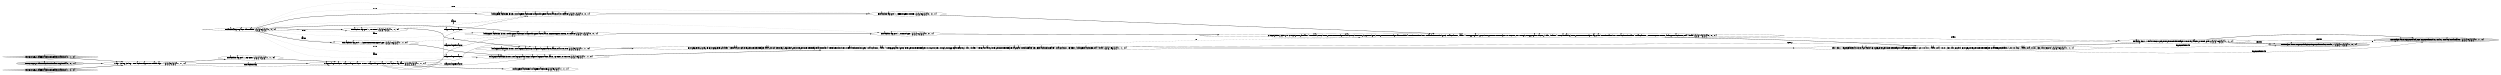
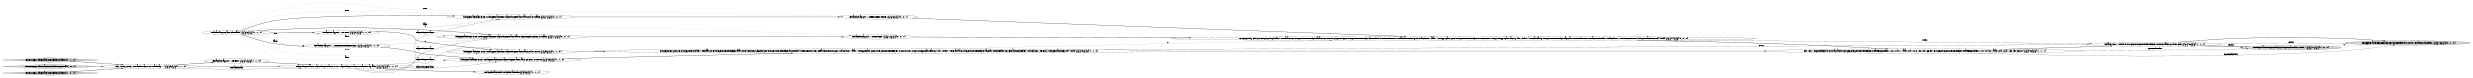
(251, 30) -> (237, 33)
(50, 63) -> (50, 66)
